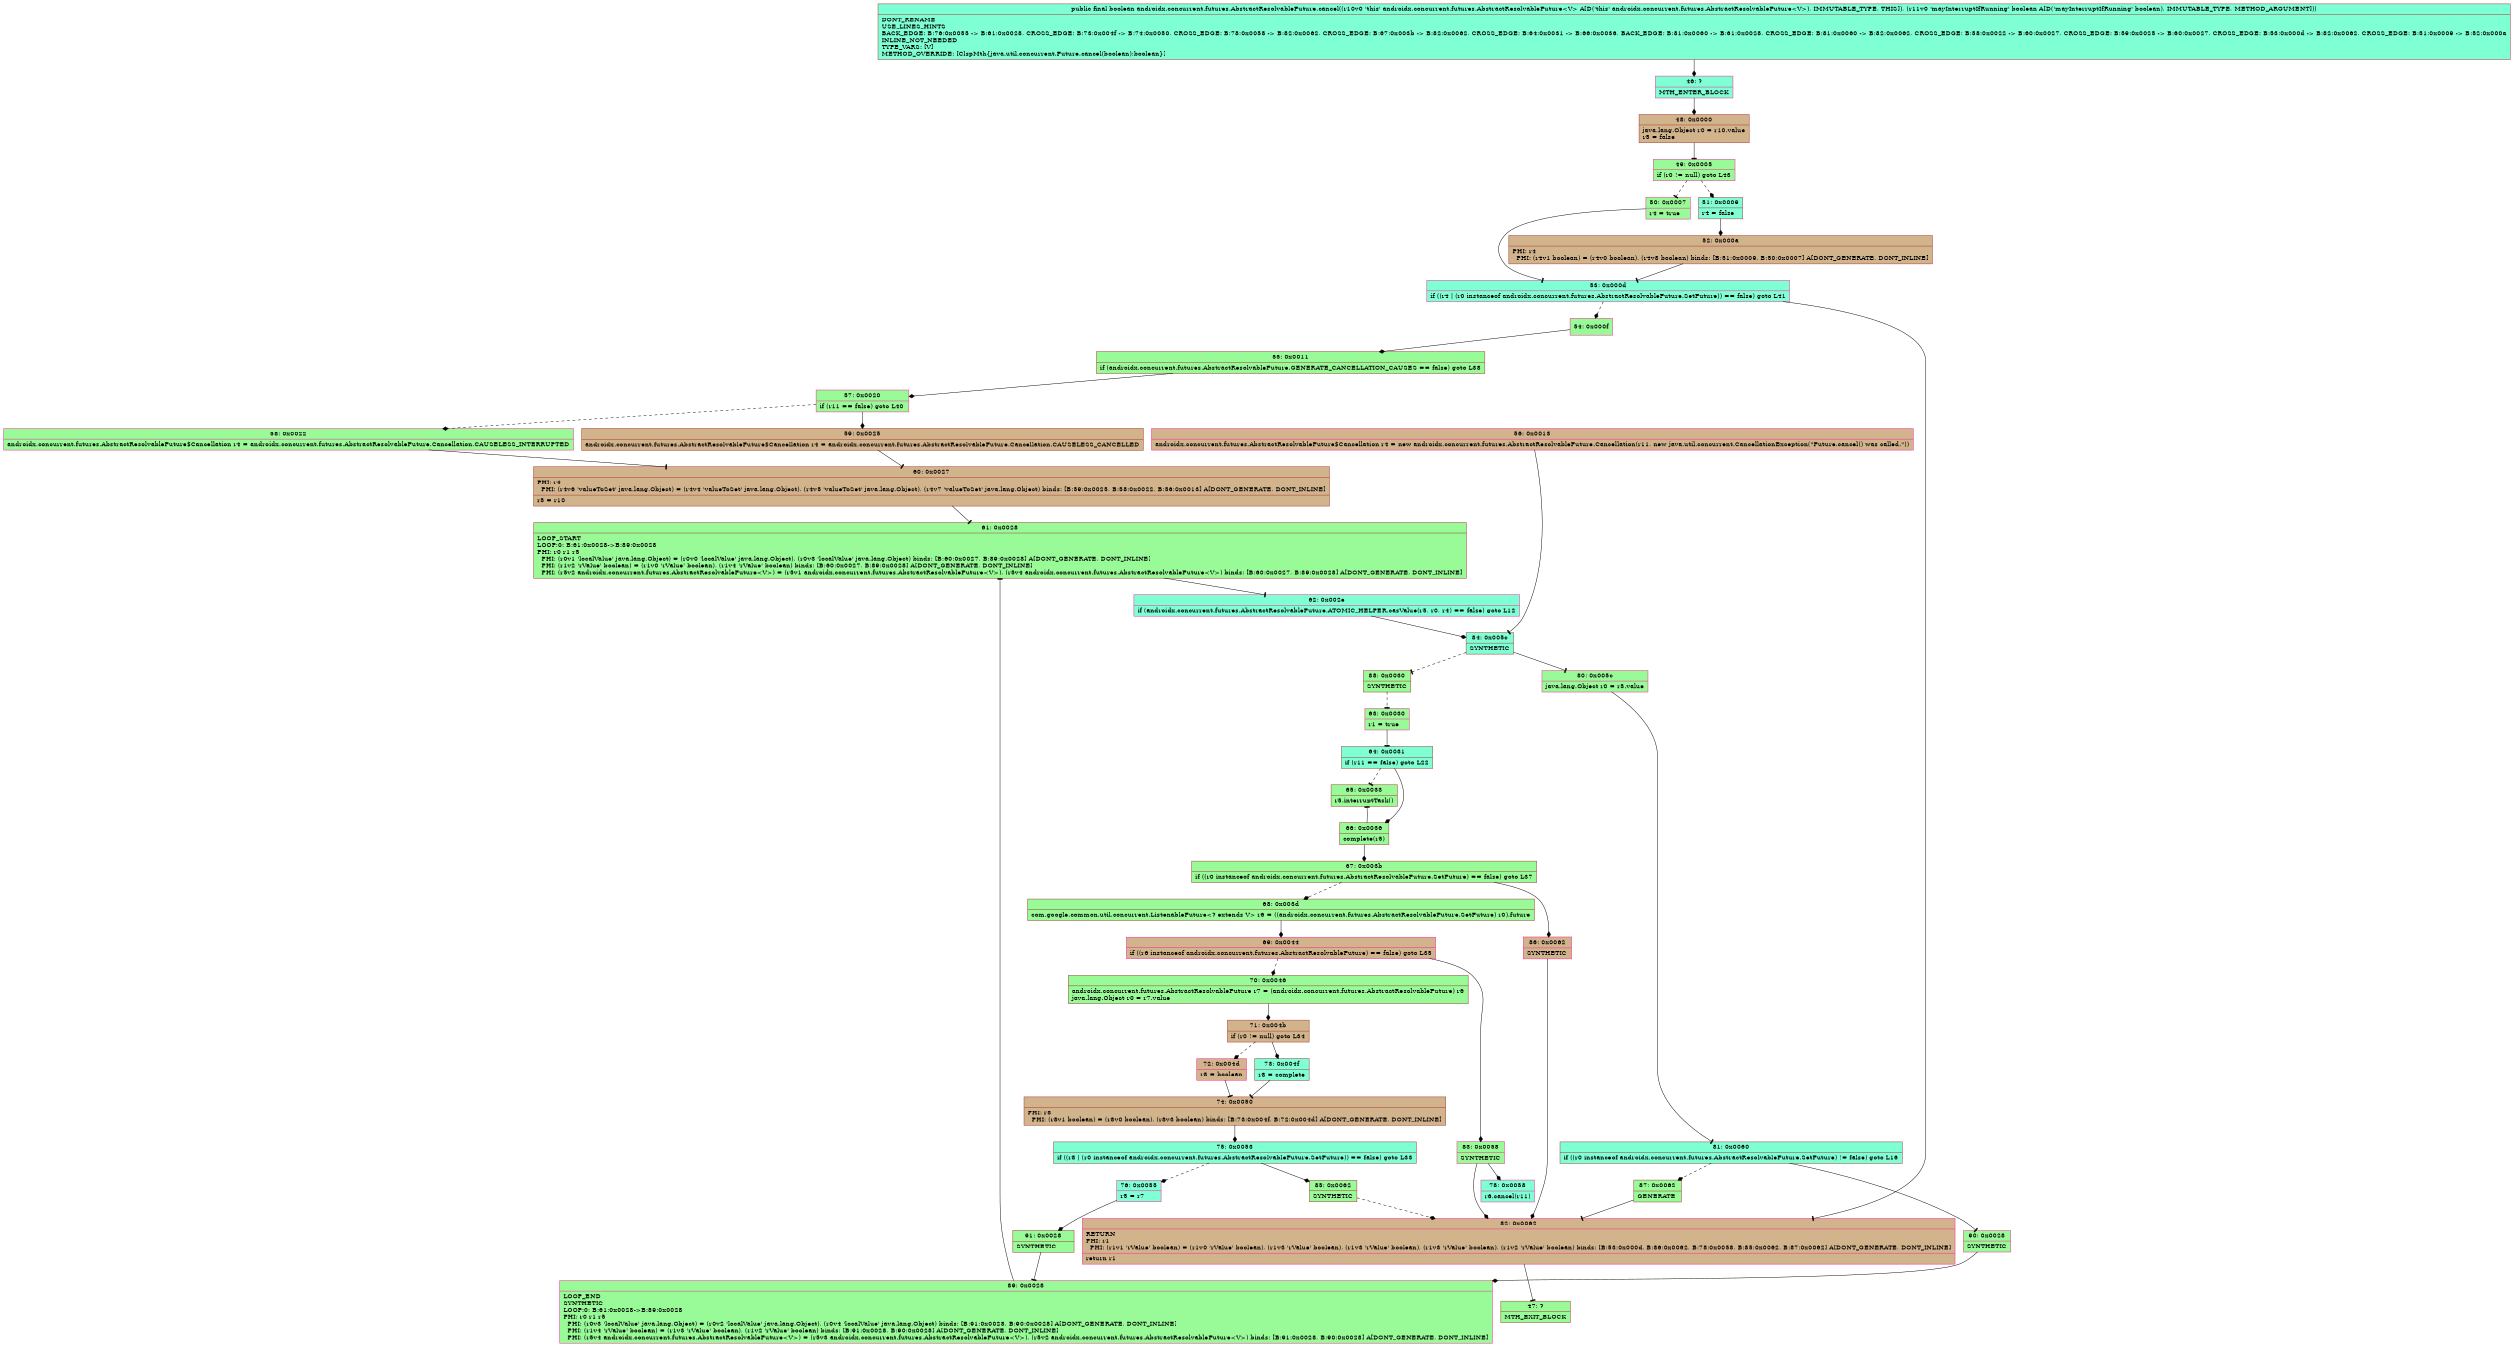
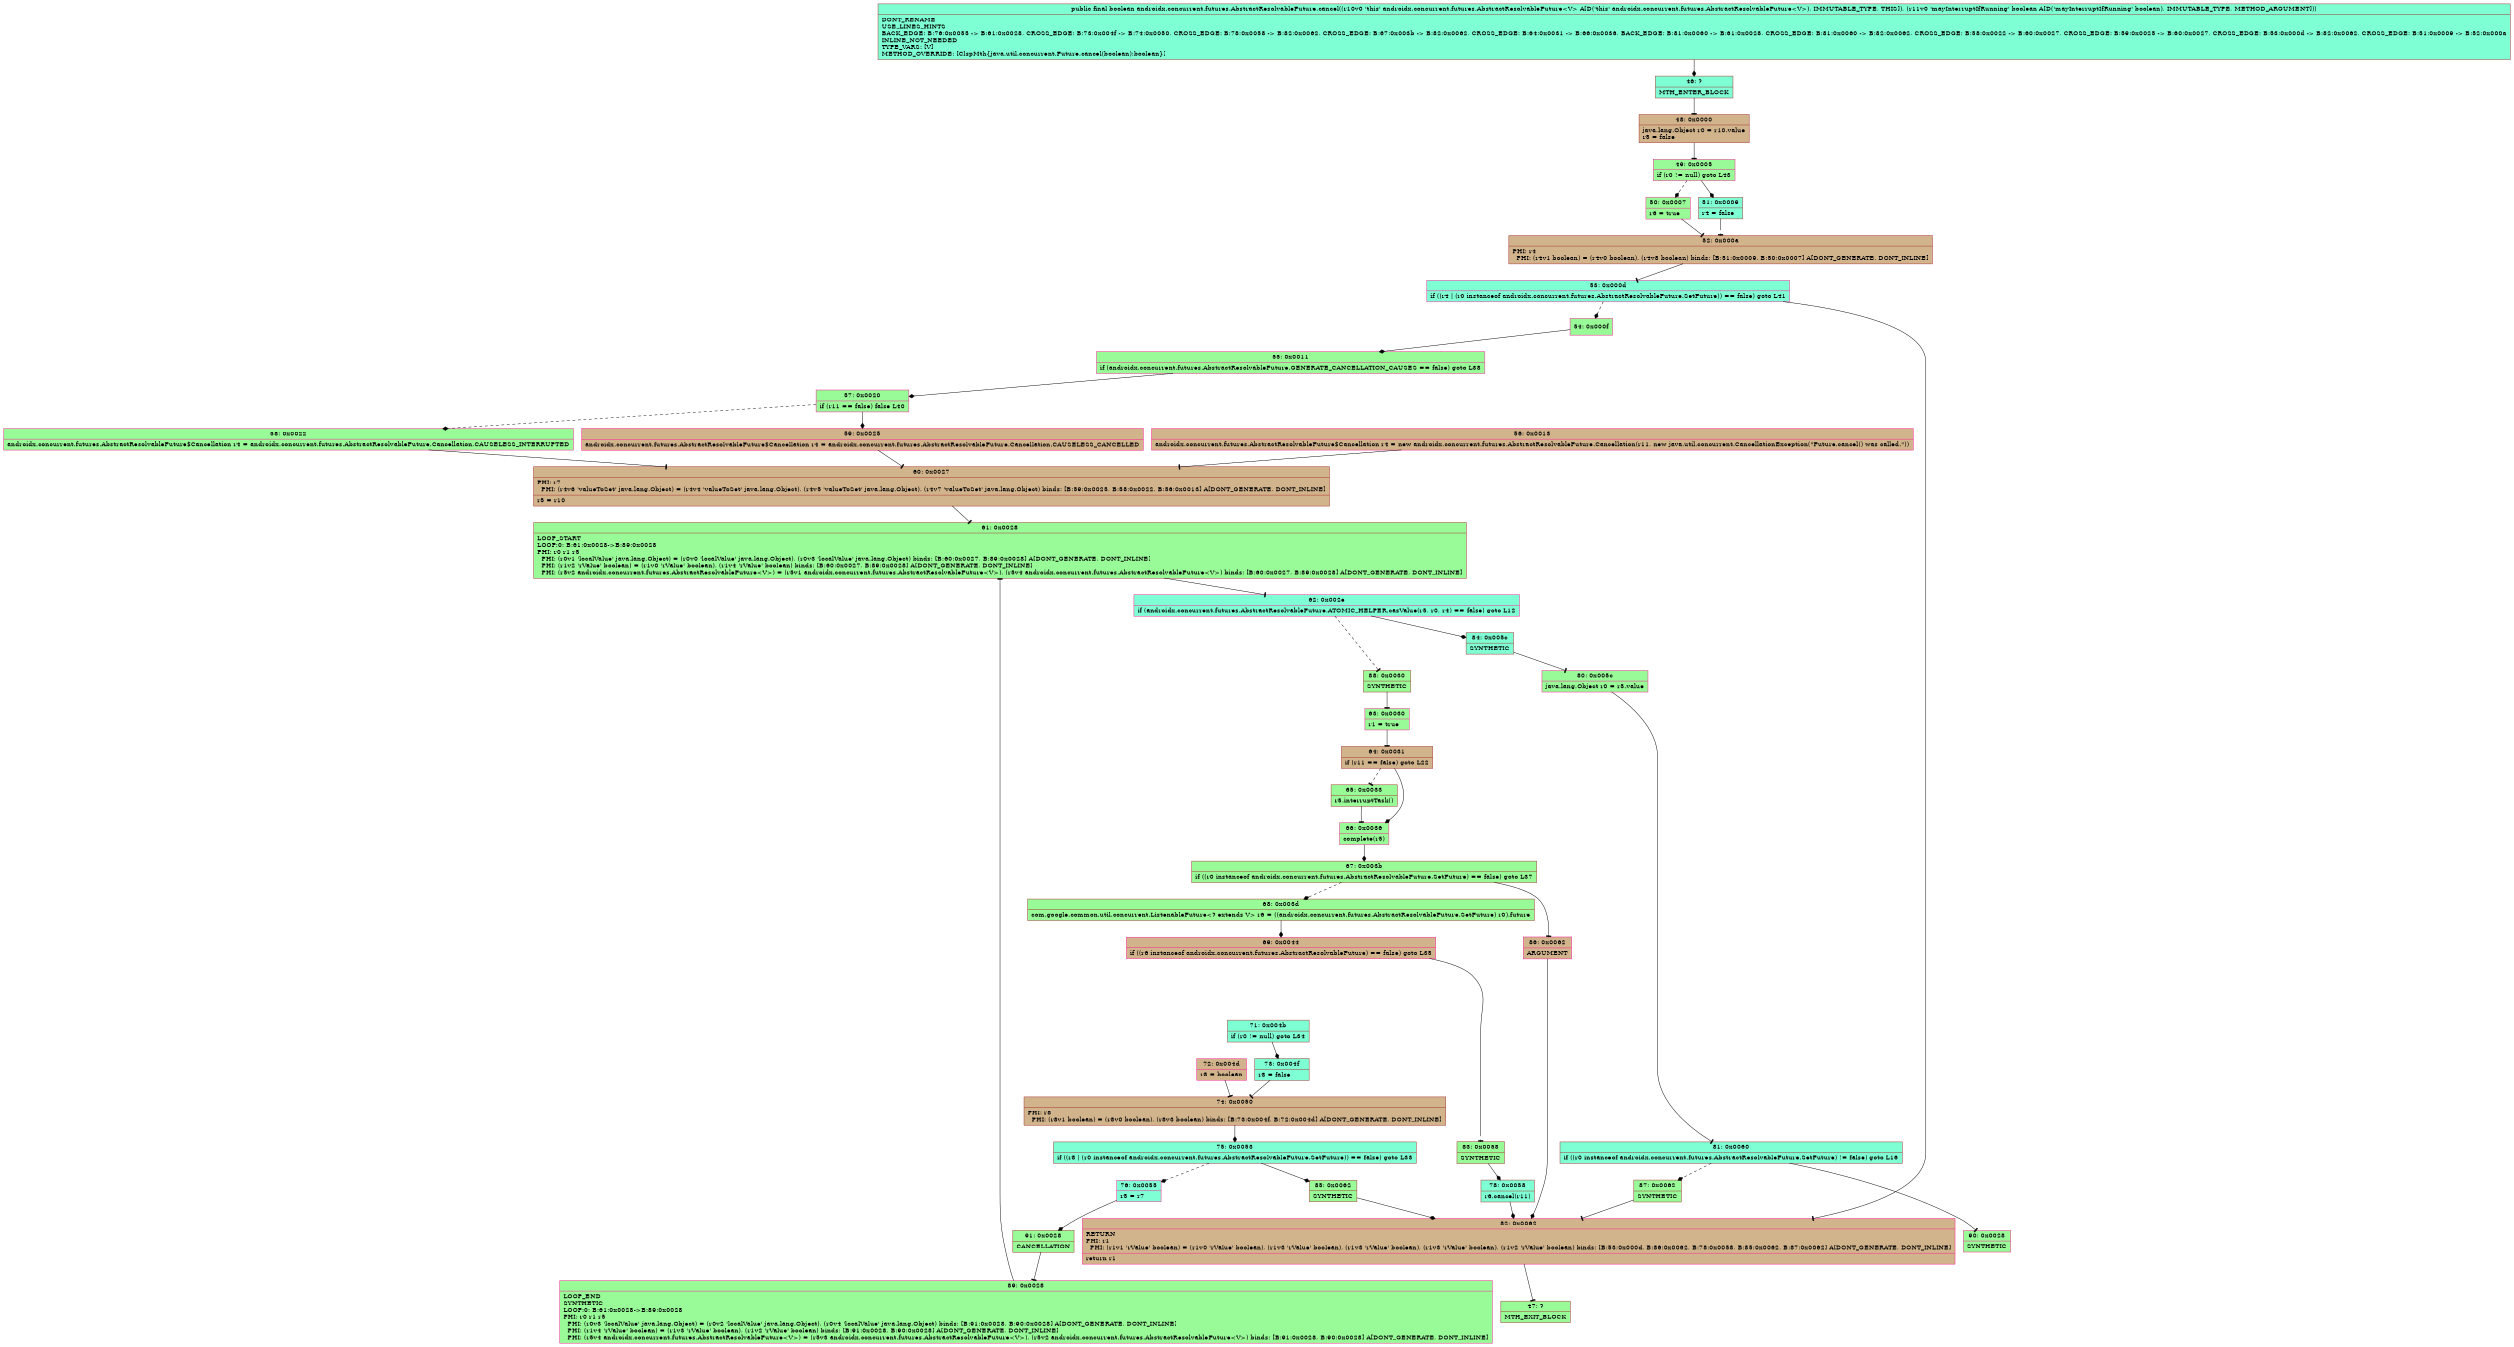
(1694, 87) -> (1694, 87)
(1694, 105) -> (1694, 105)
(1706, 187) -> (1706, 187)
(1682, 188) -> (1682, 188)
(1665, 213) -> (1665, 213)
(1538, 220) -> (1691, 227)
(1721, 224) -> (1721, 224)
(1291, 363) -> (1291, 363)
(862, 406) -> (862, 406)
(862, 439) -> (862, 439)
(550, 483) -> (550, 483)
(1542, 544) -> (1291, 458)
(1440, 662) -> (1356, 642)
(1387, 699) -> (1387, 699)
(1387, 757) -> (1387, 757)
(1367, 816) -> (1361, 813)
(1364, 834) -> (1364, 834)
(1535, 896) -> (1535, 896)
(1547, 953) -> (1547, 953)
(1268, 990) -> none
(1268, 1031) -> (1268, 1031)
(1481, 1031) -> (1481, 1031)
(1247, 1049) -> none
(1282, 1075) -> (1275, 1075)
(1481, 1153) -> (1481, 1153)
(1474, 1190) -> (1511, 1207)
(1508, 1191) -> (1508, 1191)
(1657, 1196) -> (1658, 1196)
(1393, 1208) -> (1393, 1208)
(1037, 1247) -> (1043, 1247)
(1740, 1278) -> none
